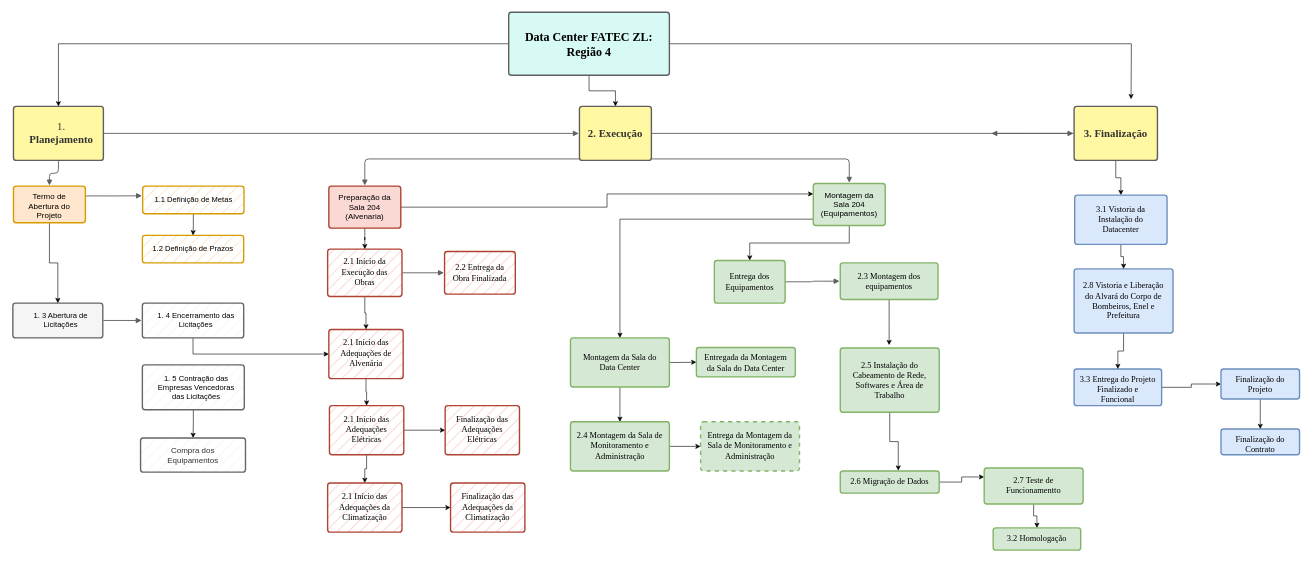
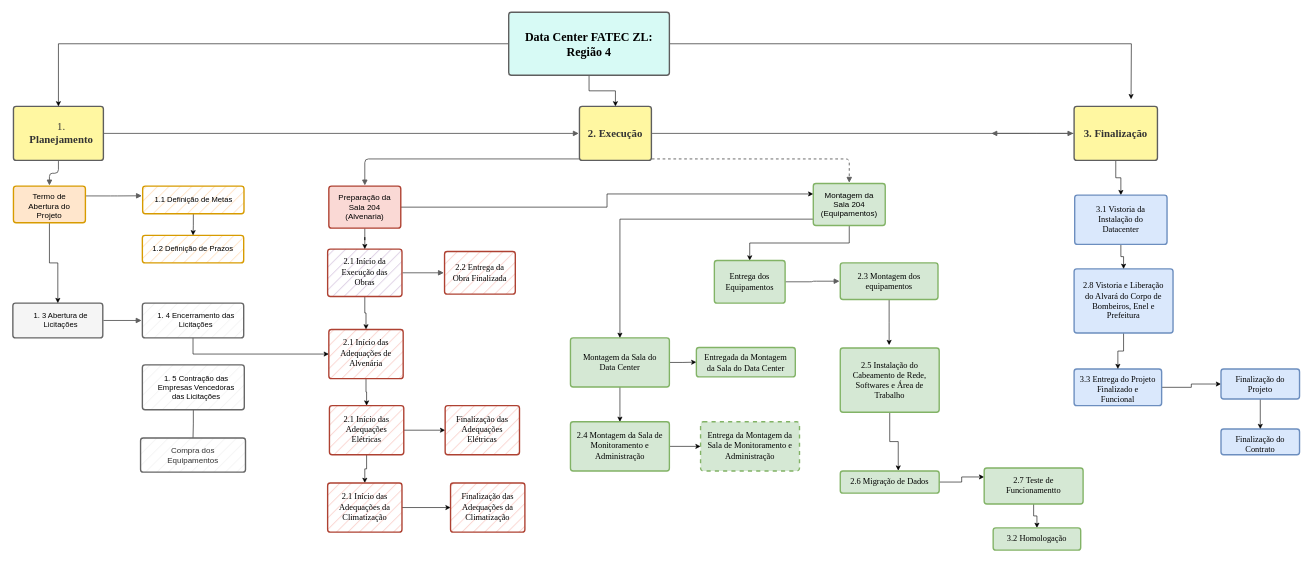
(761, 159) -> (761, 159)
(365, 273) -> (365, 273)
(193, 432) -> (193, 434)
